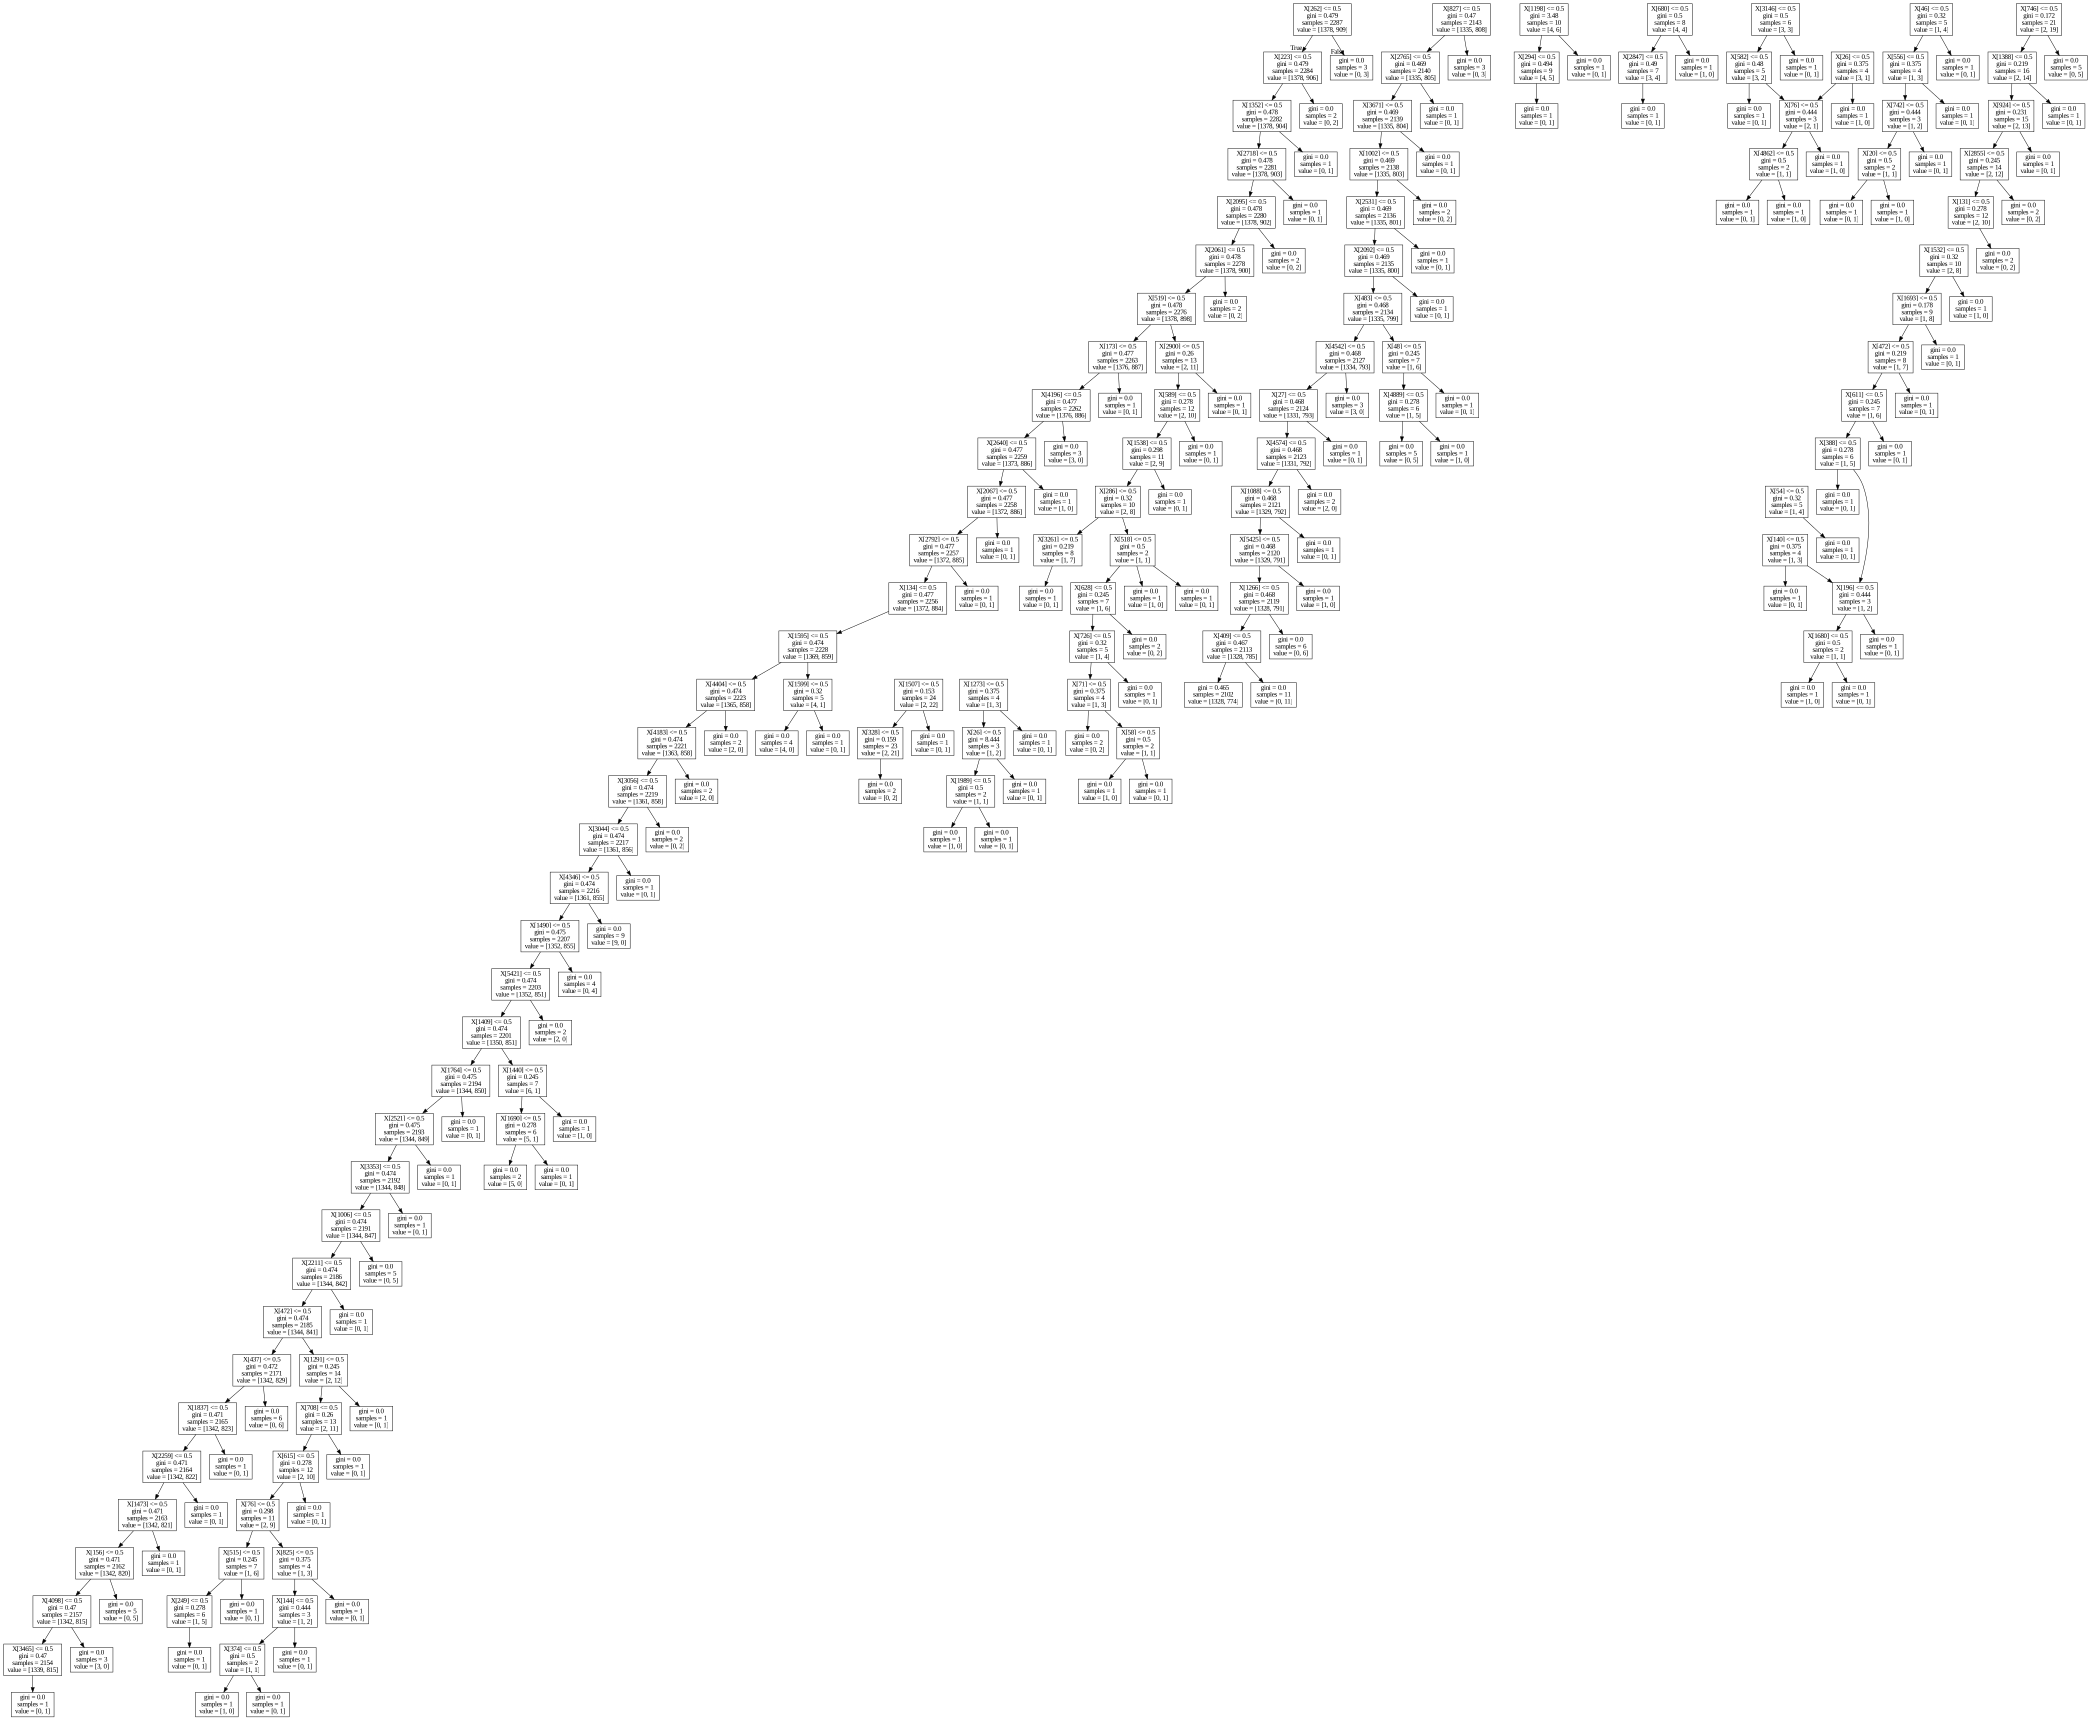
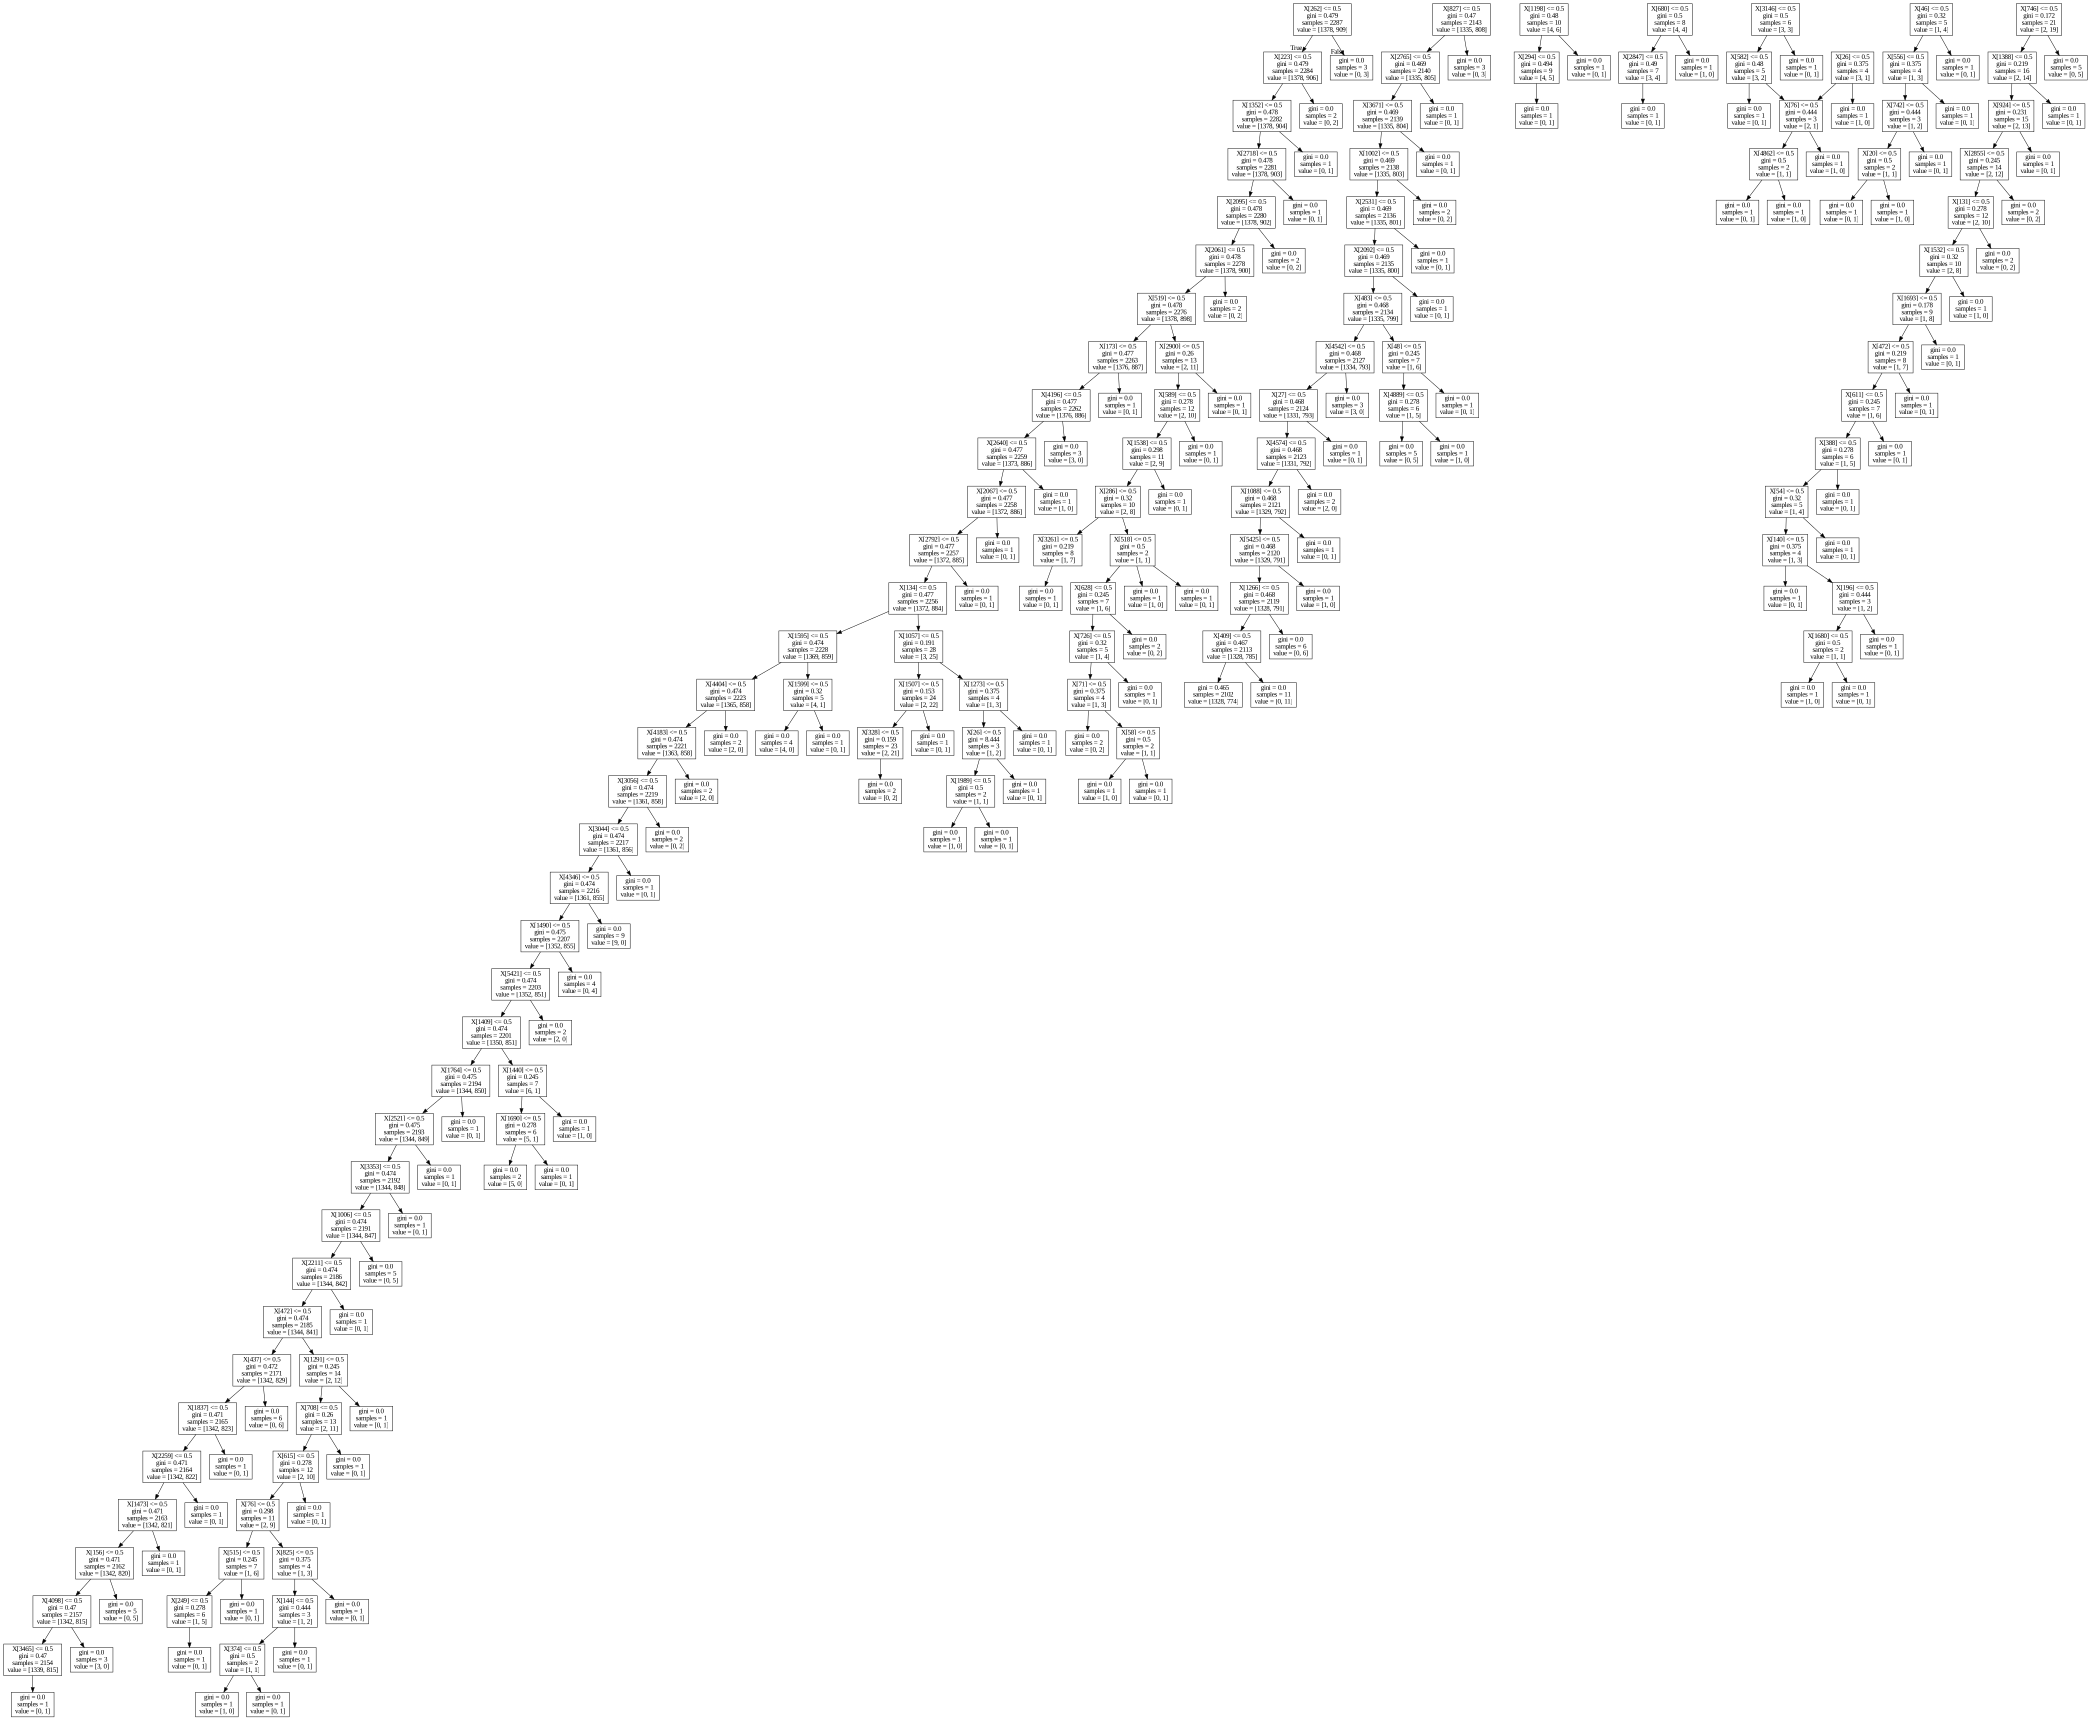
(1544, 19) -> (1544, 19)
none -> (1959, 234)
(1869, 523) -> (1814, 476)
none -> (1786, 524)
none -> (919, 647)
